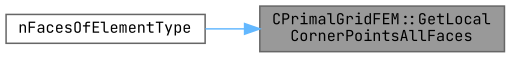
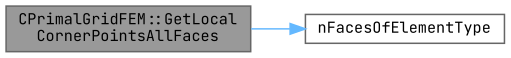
(225, 29) -> (270, 29)
